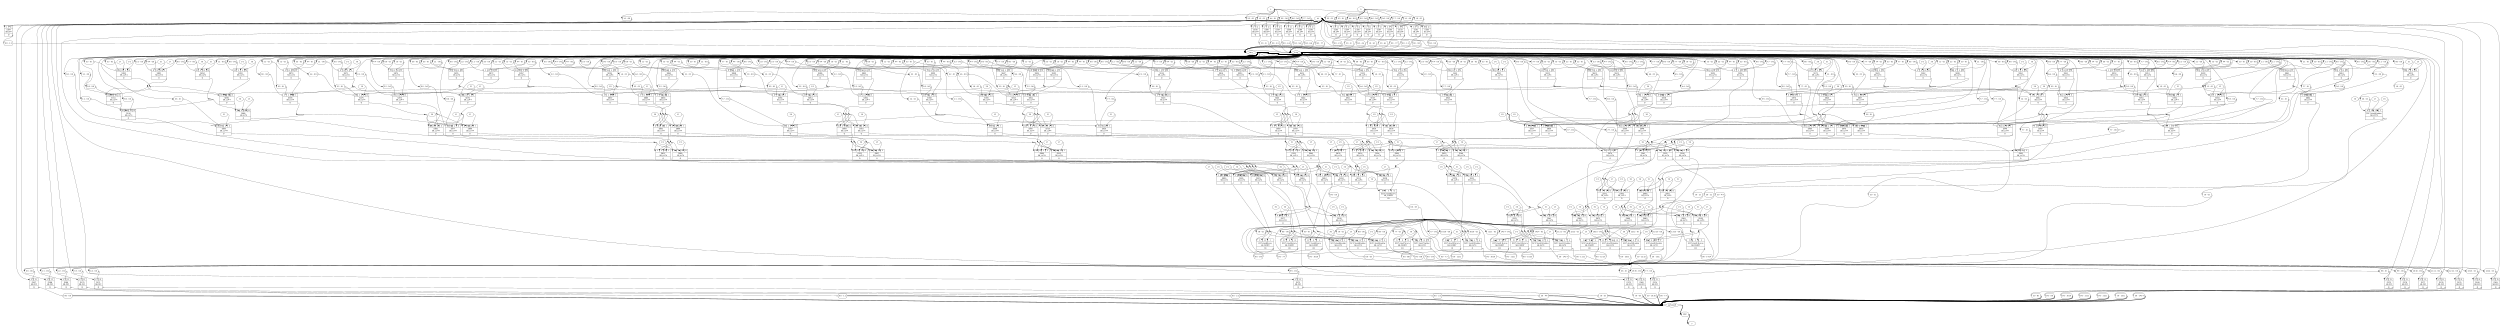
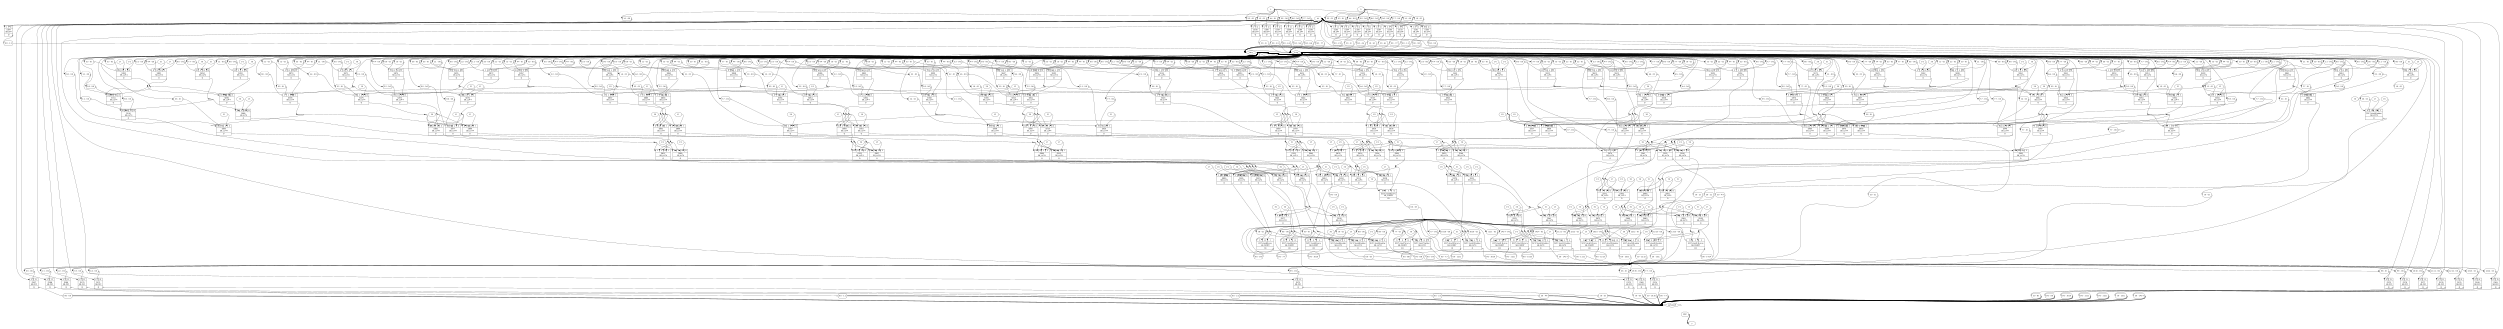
(1682, 309) -> none
